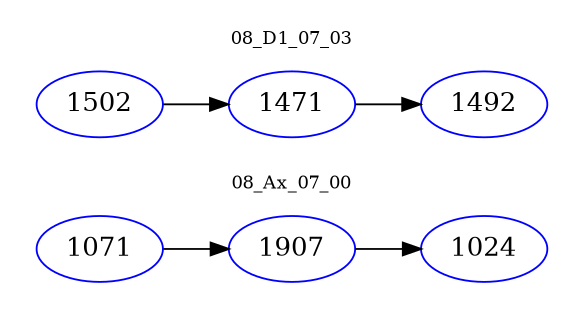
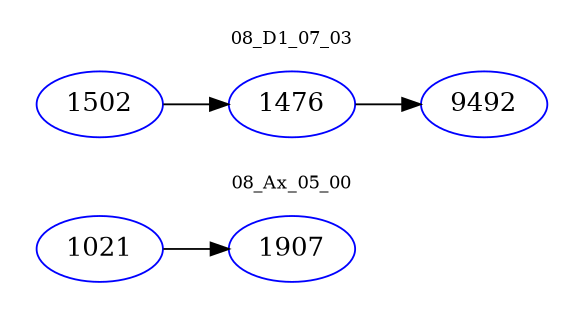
(292, 104) -> (292, 104)
(484, 104) -> (484, 104)
(292, 184) -> (292, 184)
(100, 249) -> (100, 249)
(484, 249) -> none
